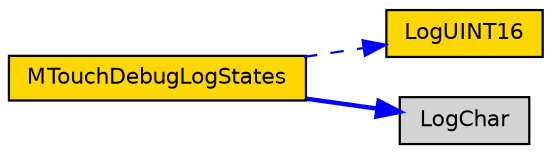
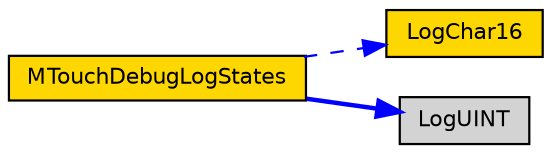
(465, 34) -> (465, 34)
(465, 121) -> (465, 121)
